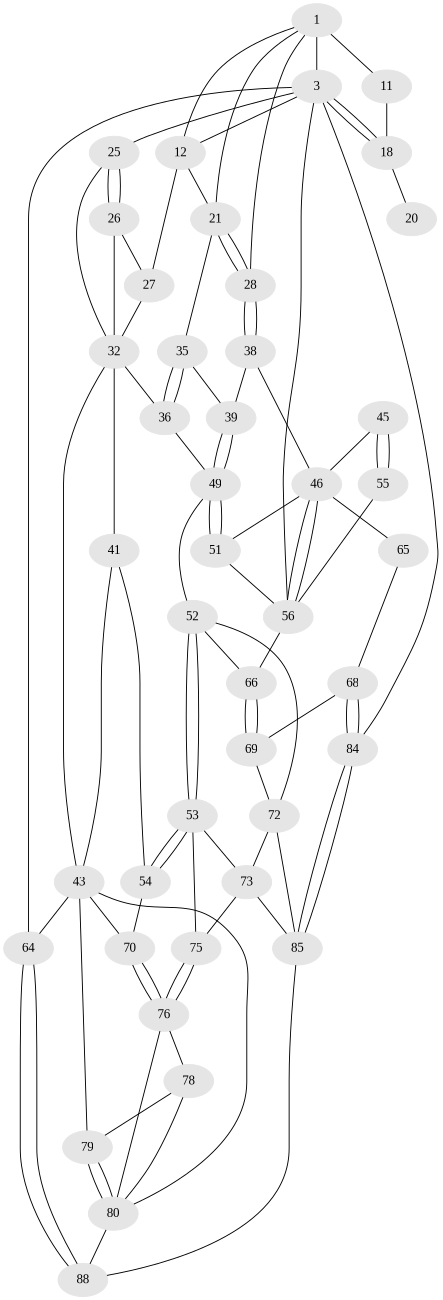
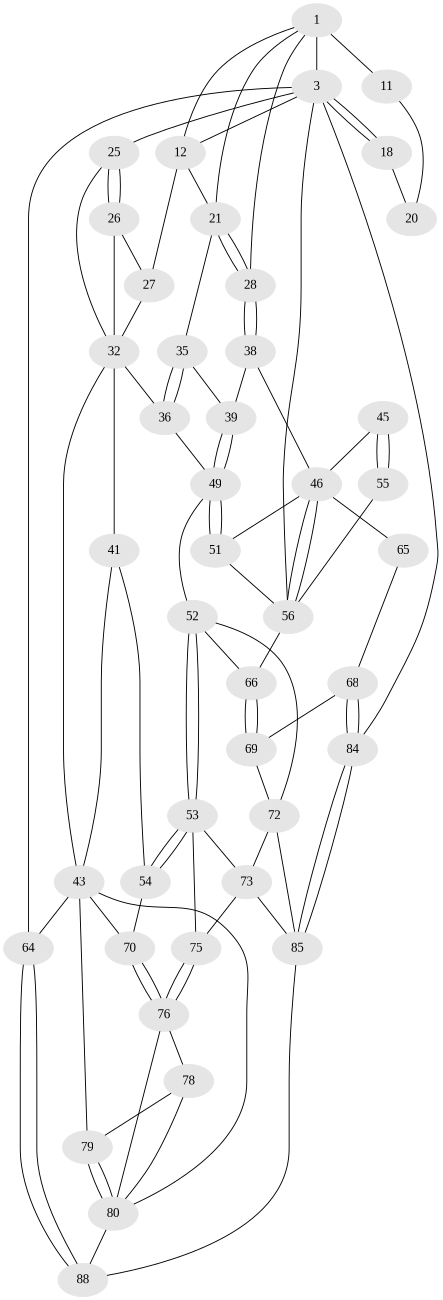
(387, 120) -> (422, 149)
